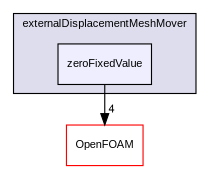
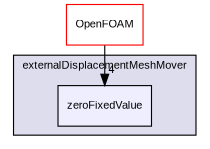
(105, 101) -> (105, 62)
